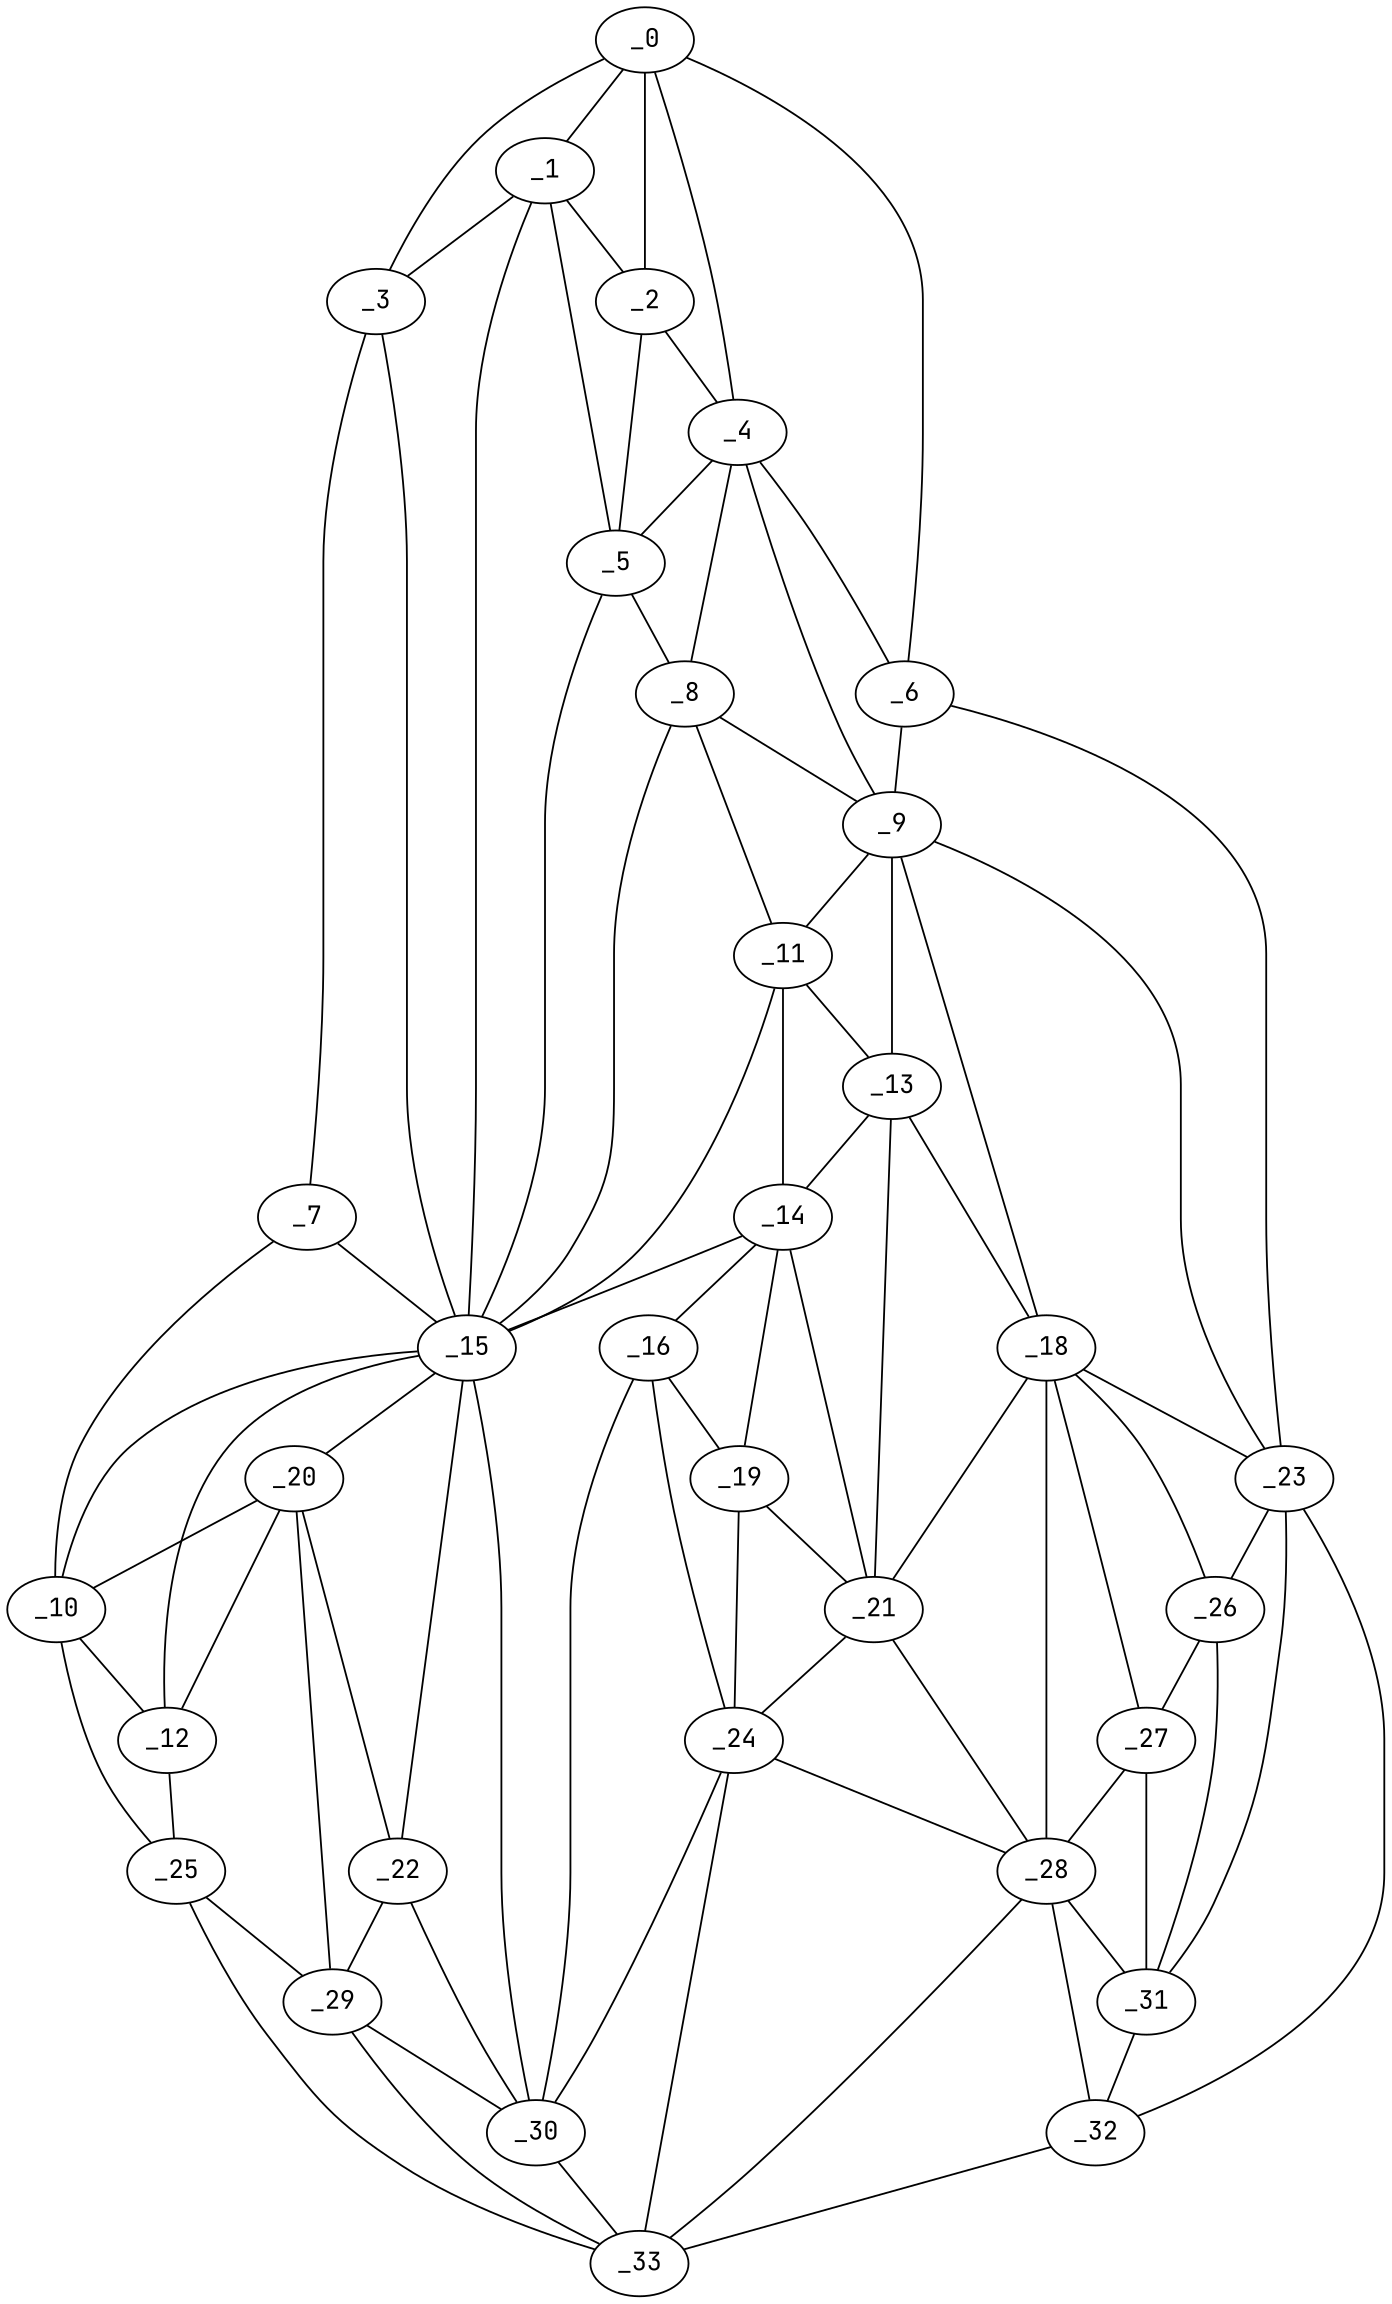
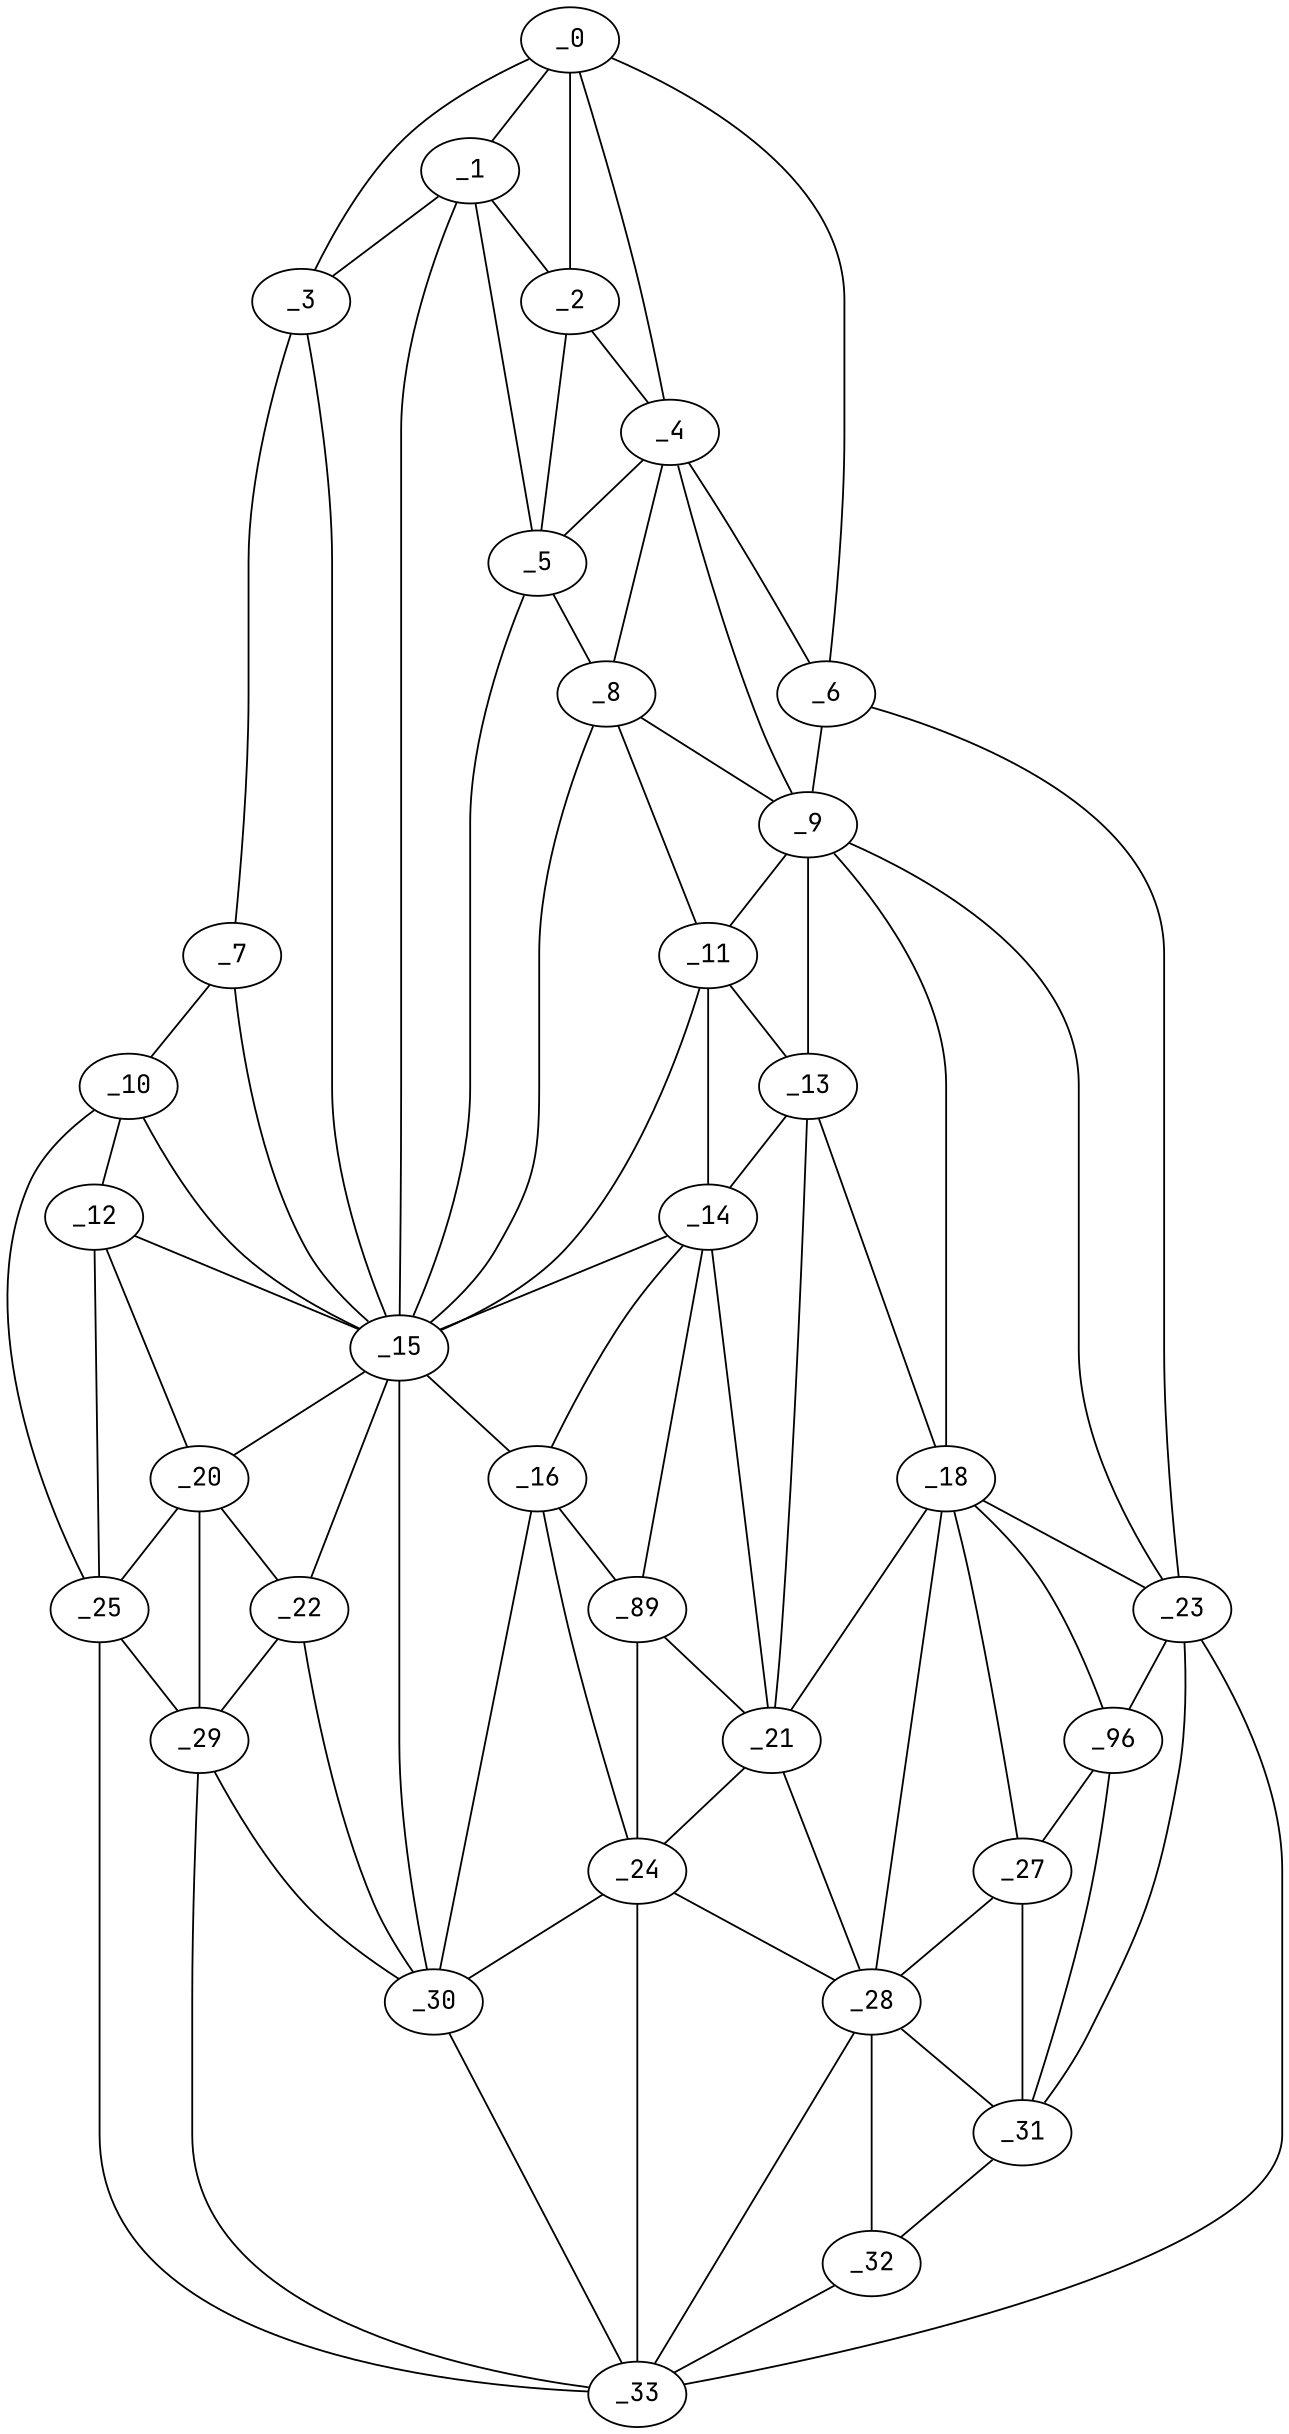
none -> (468, 1413)
(739, 1479) -> (637, 1610)
(167, 1549) -> (150, 1544)
(1215, 1610) -> (1113, 1740)
(1384, 1866) -> (1240, 2199)
